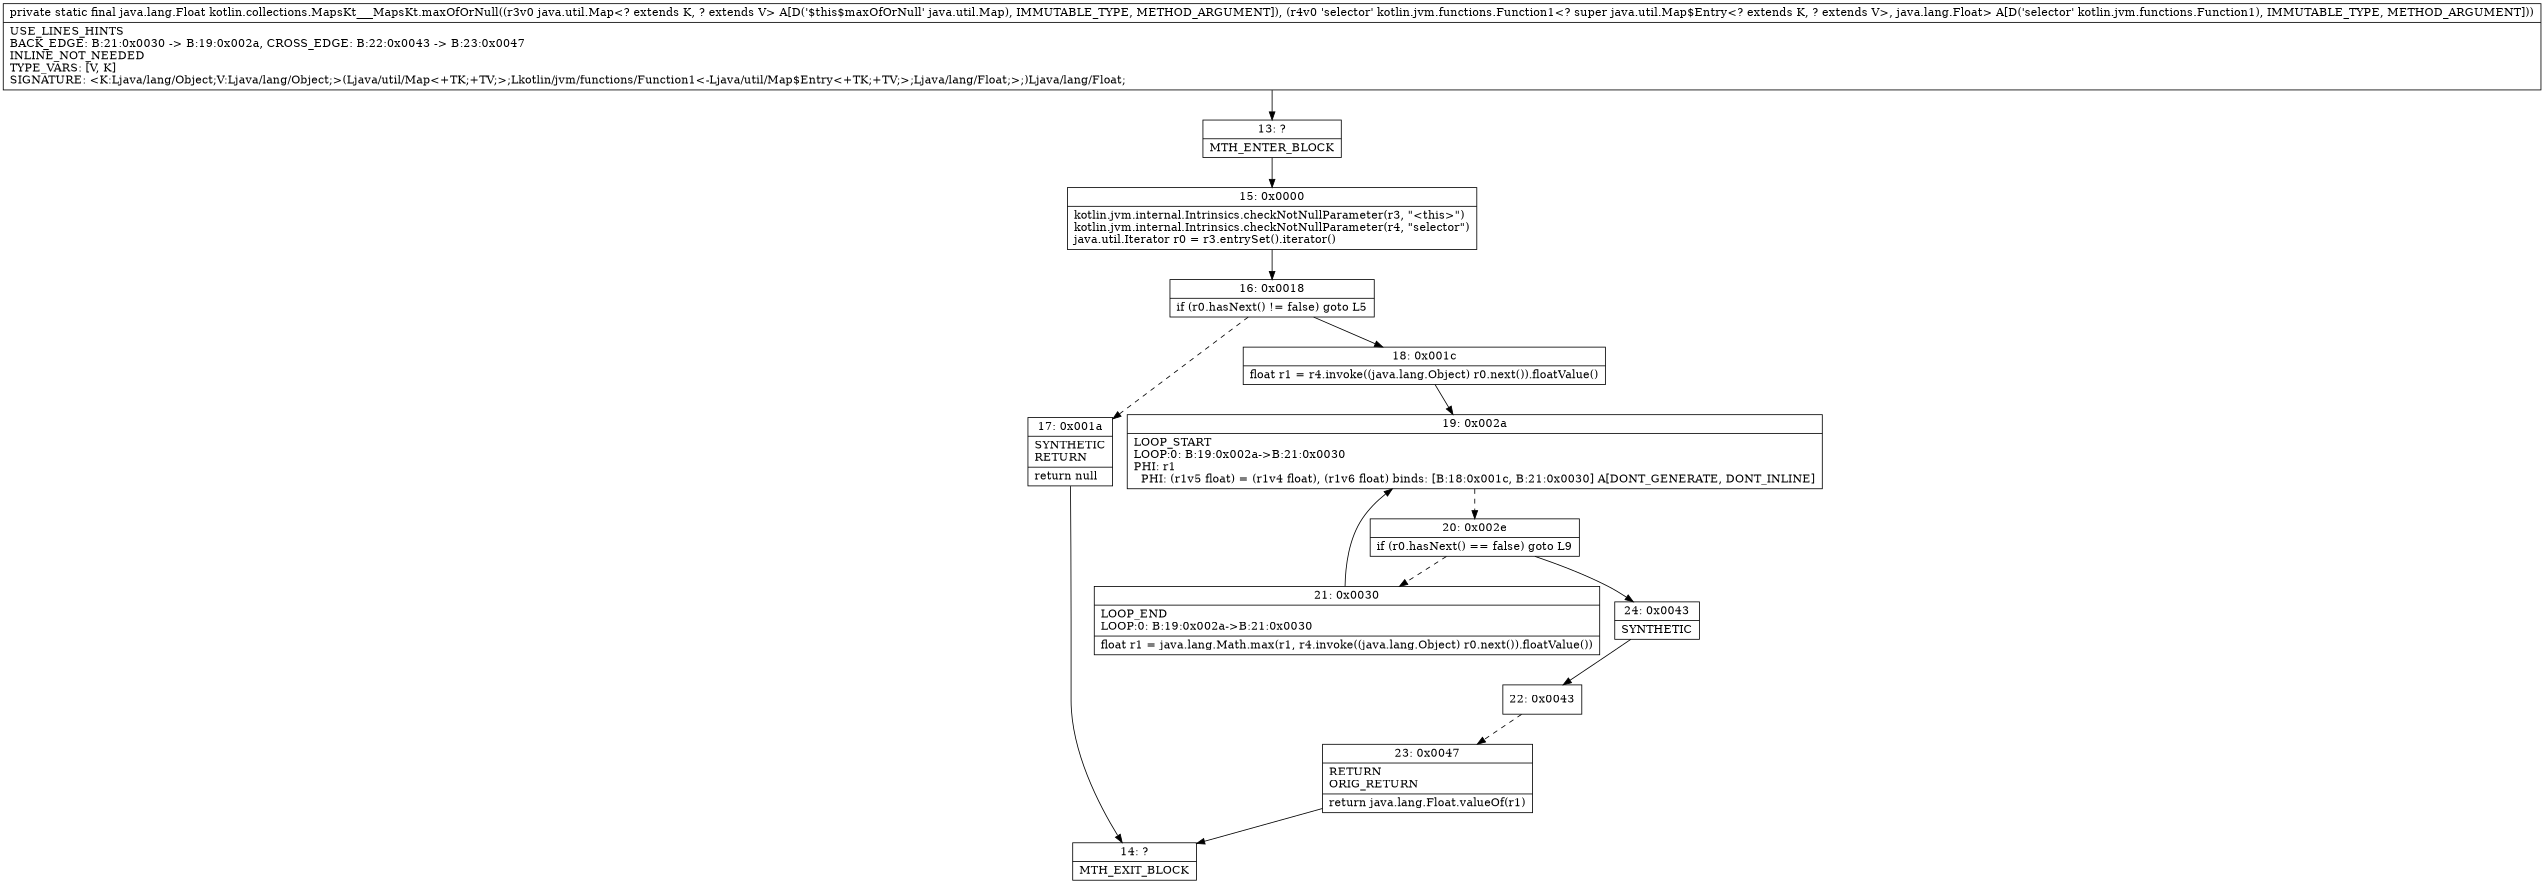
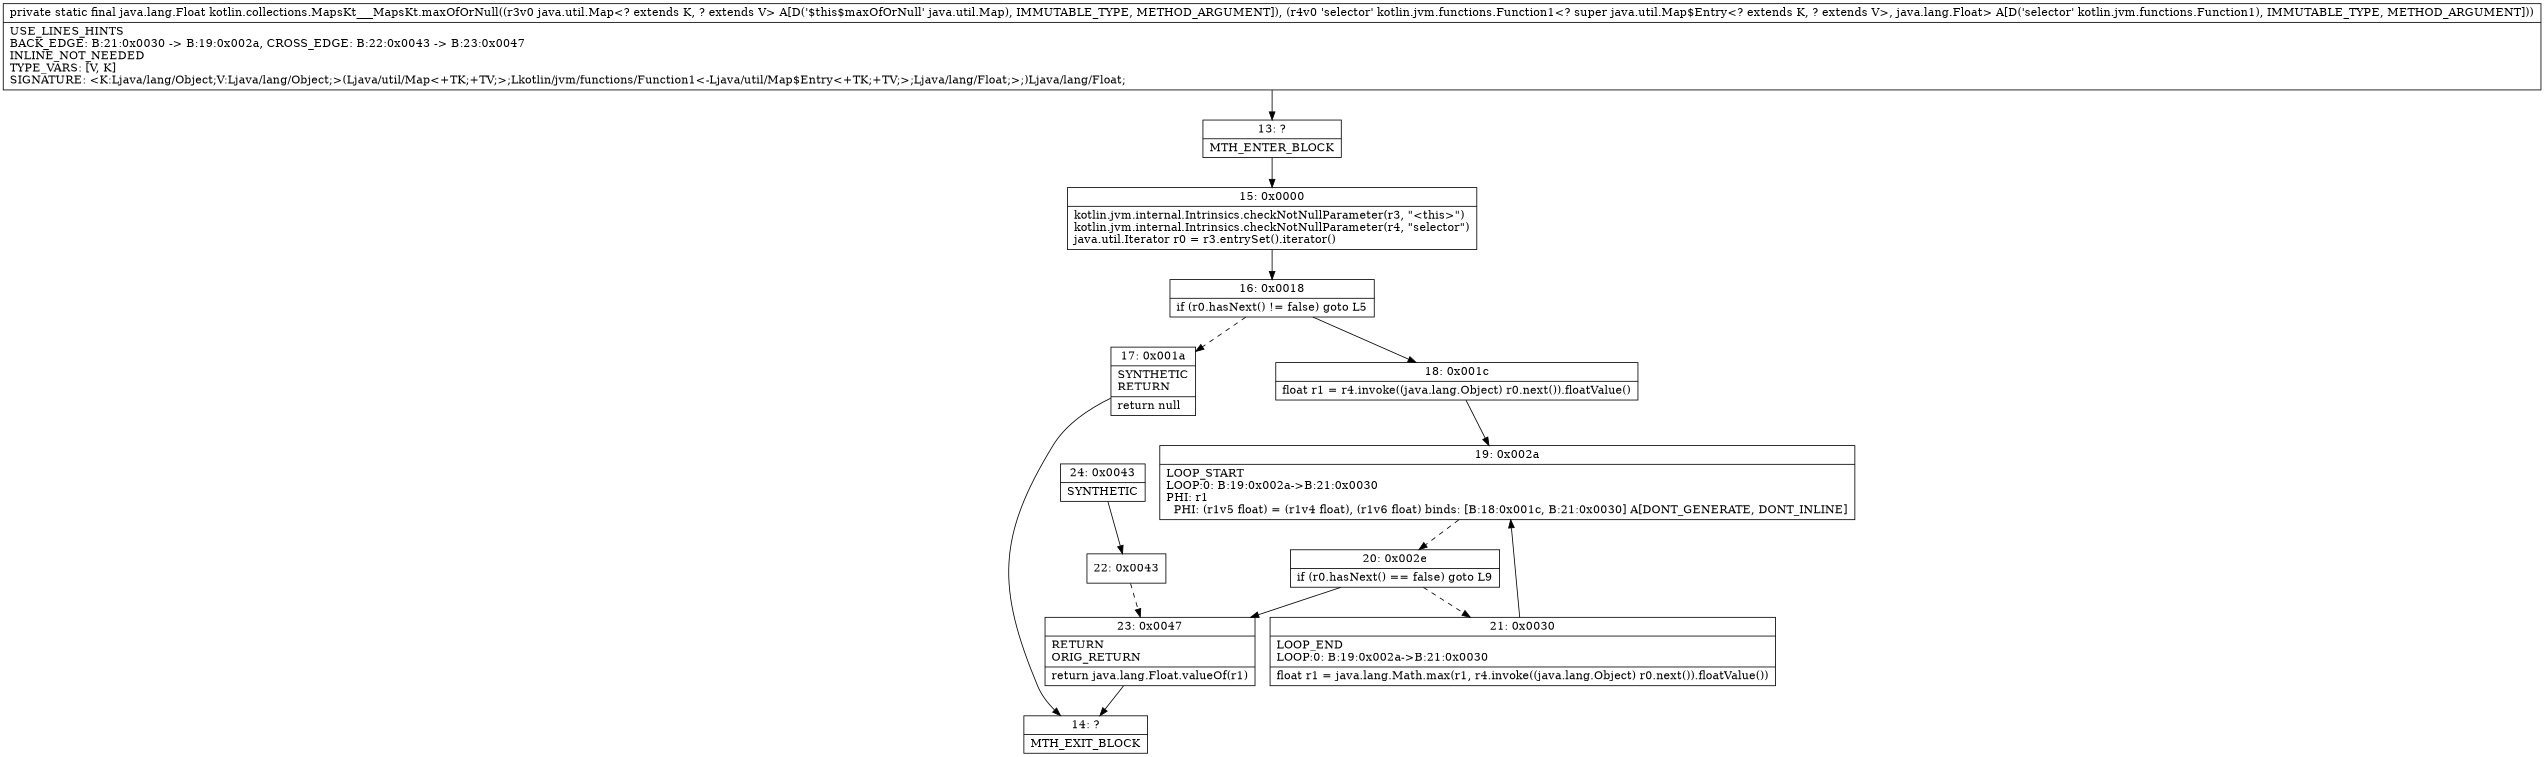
(1582, 574) -> (1300, 601)
